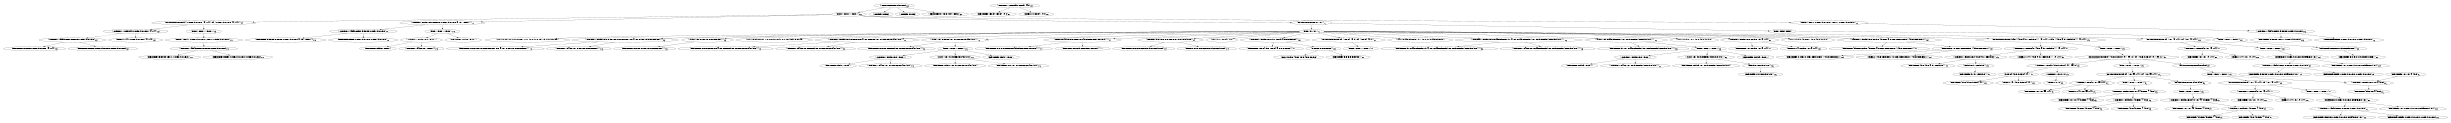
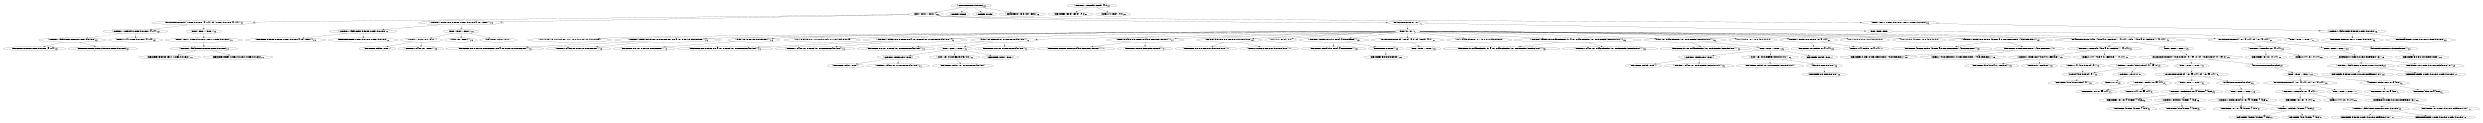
none -> (461, 40)
(1312, 53) -> (1634, 34)
(986, 61) -> (1005, 44)
(1975, 74) -> none
(2018, 78) -> (2083, 70)
(2388, 79) -> (2385, 87)
